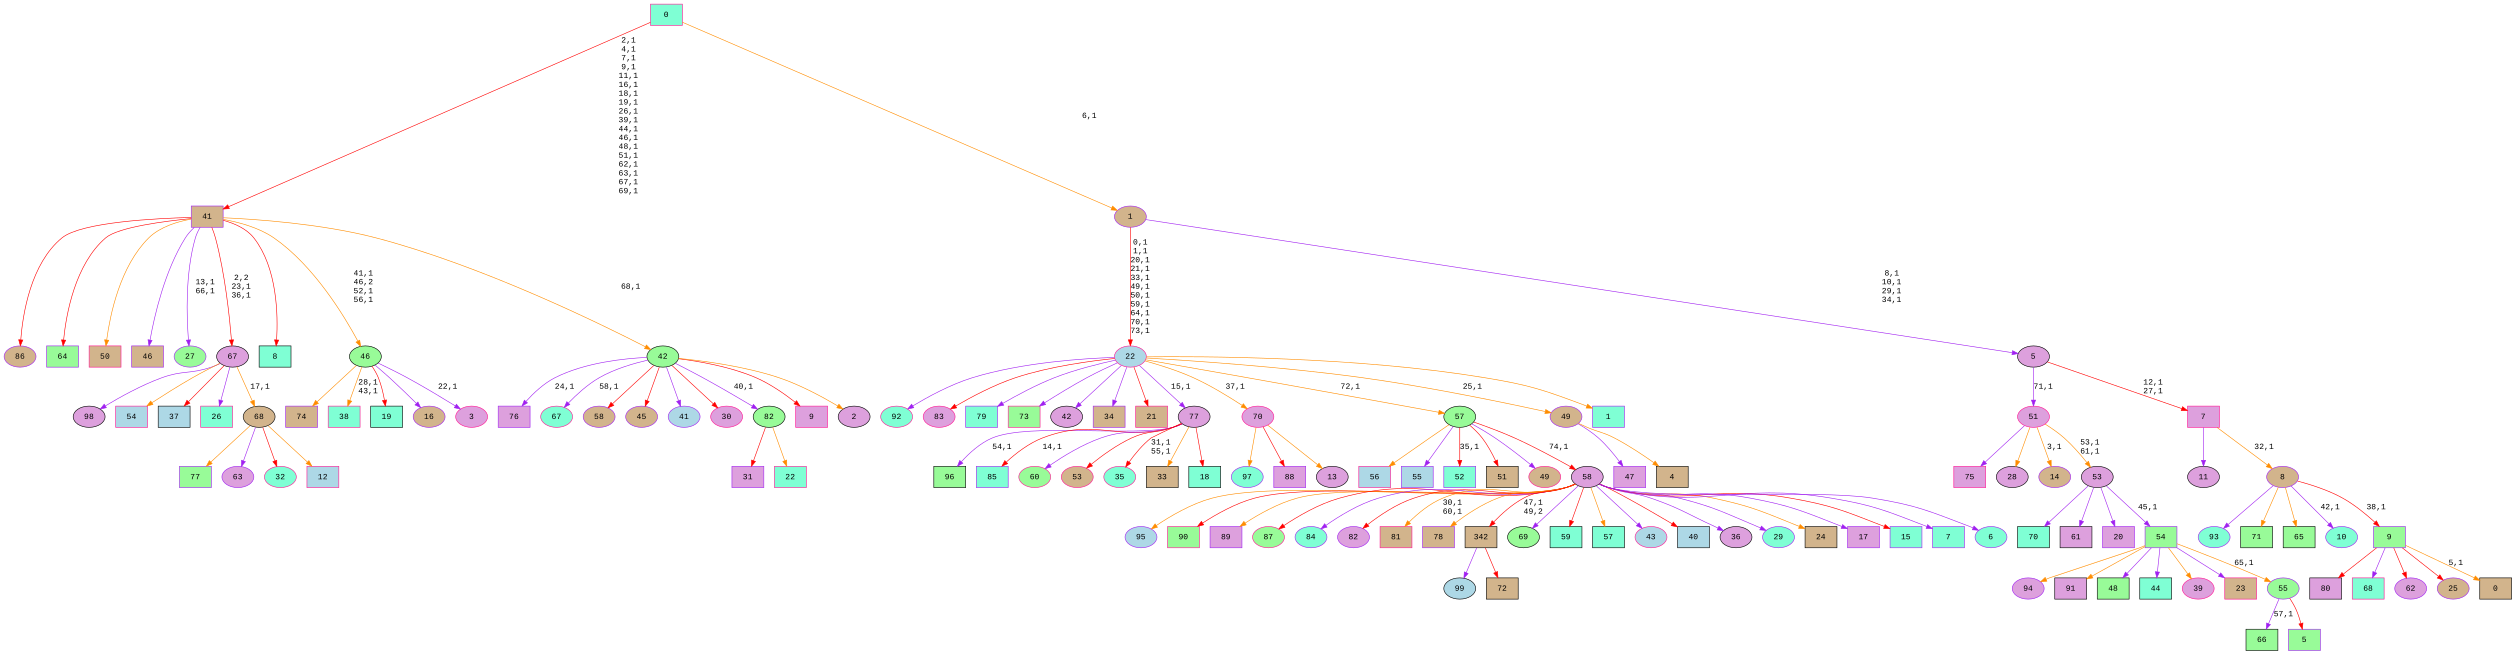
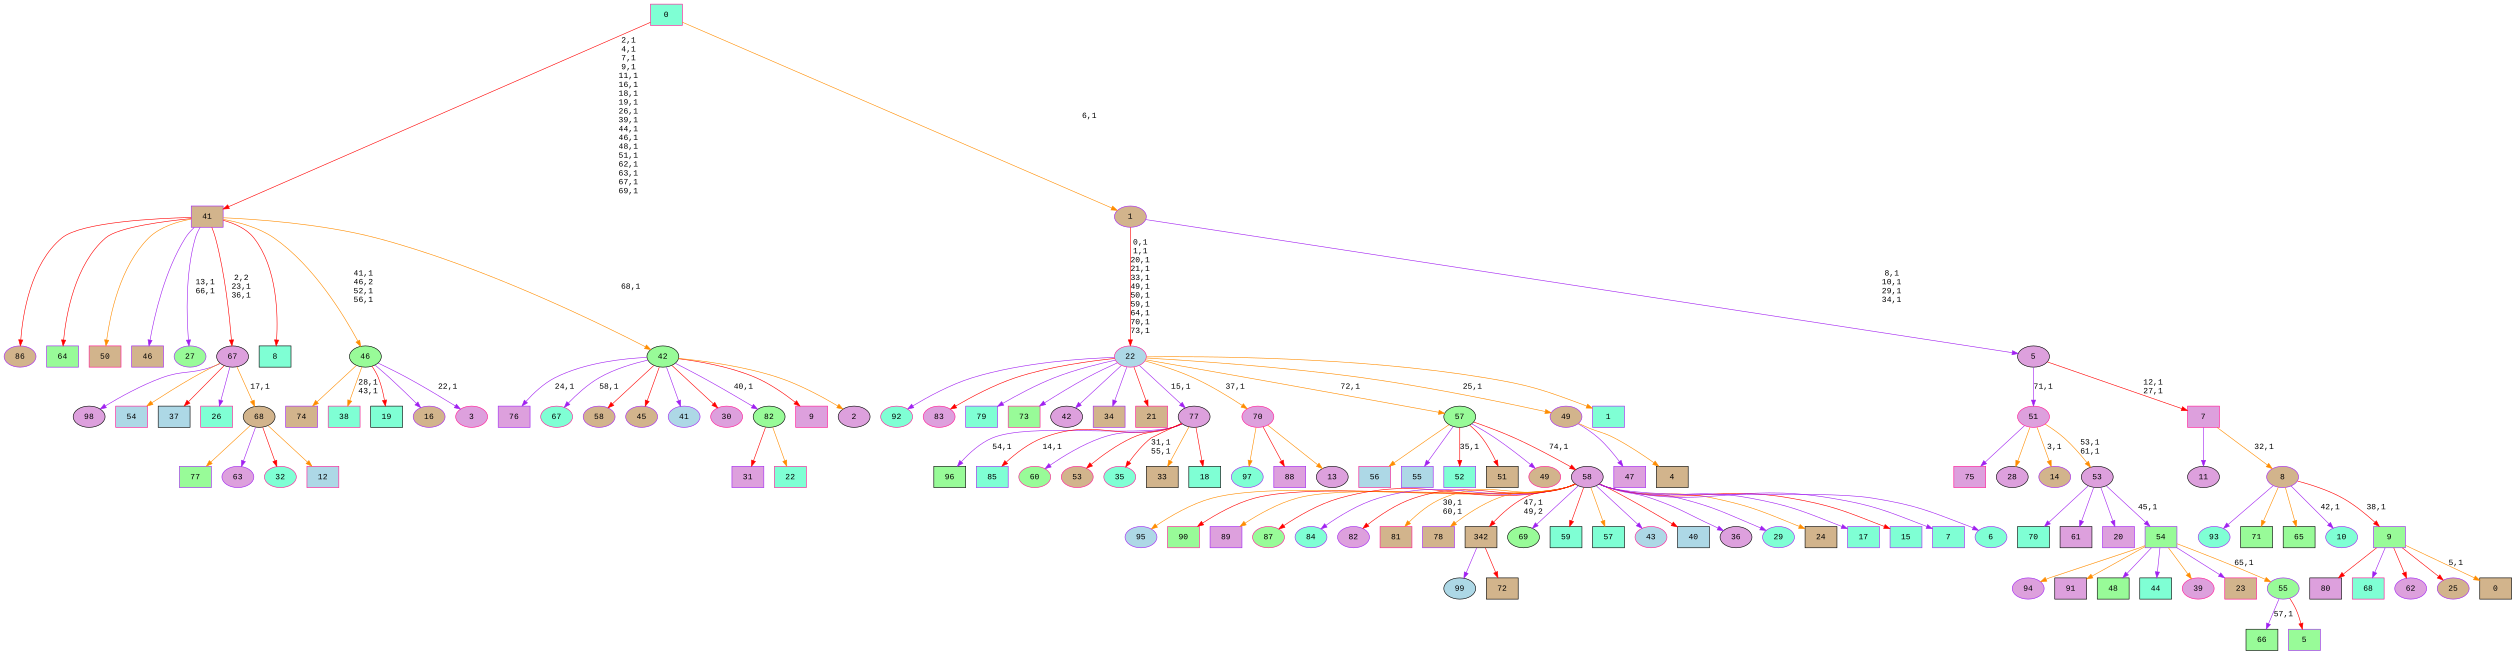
(1864, 537) -> (1864, 537)
